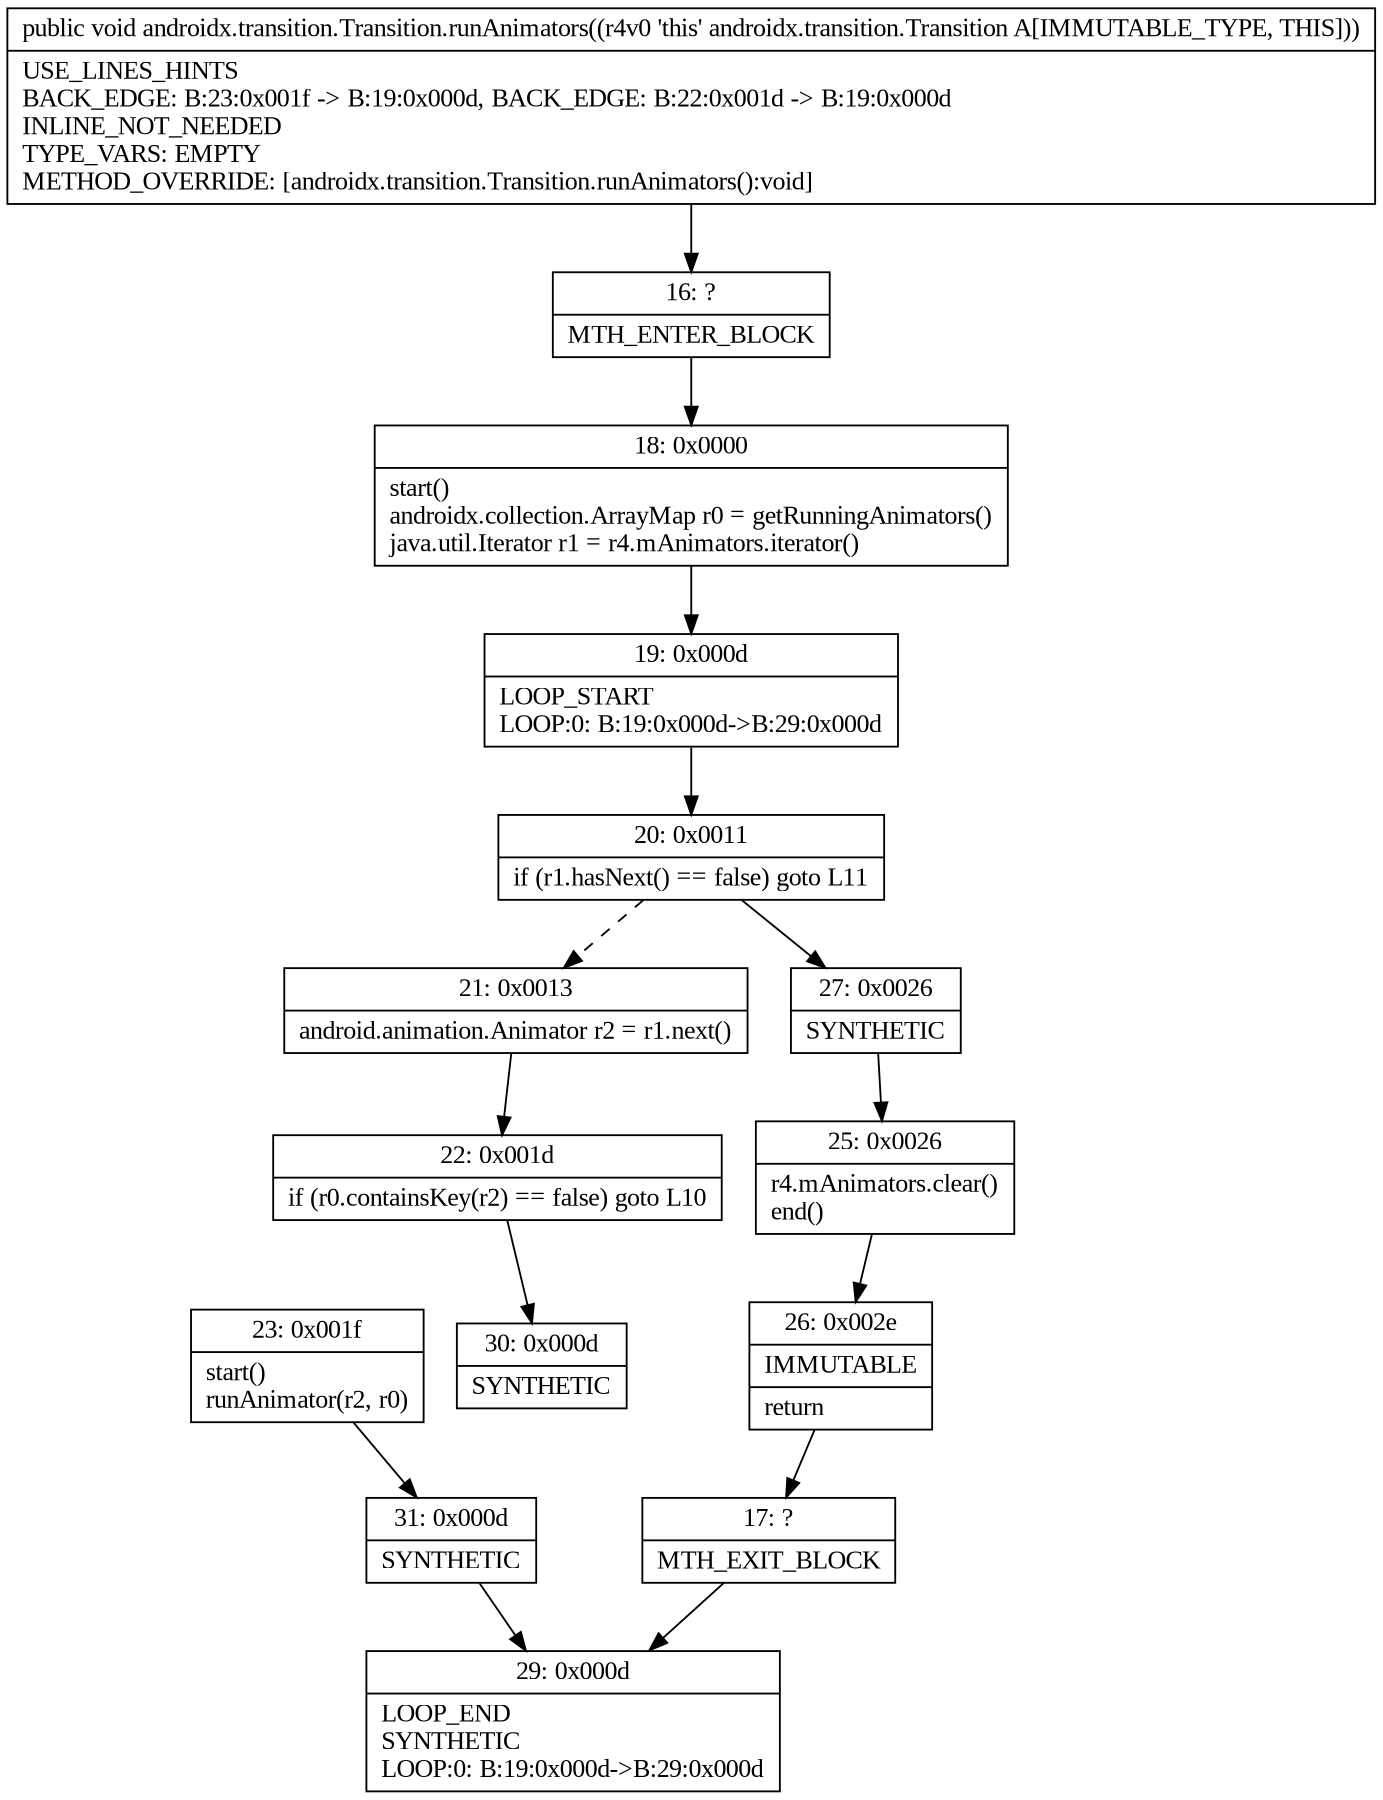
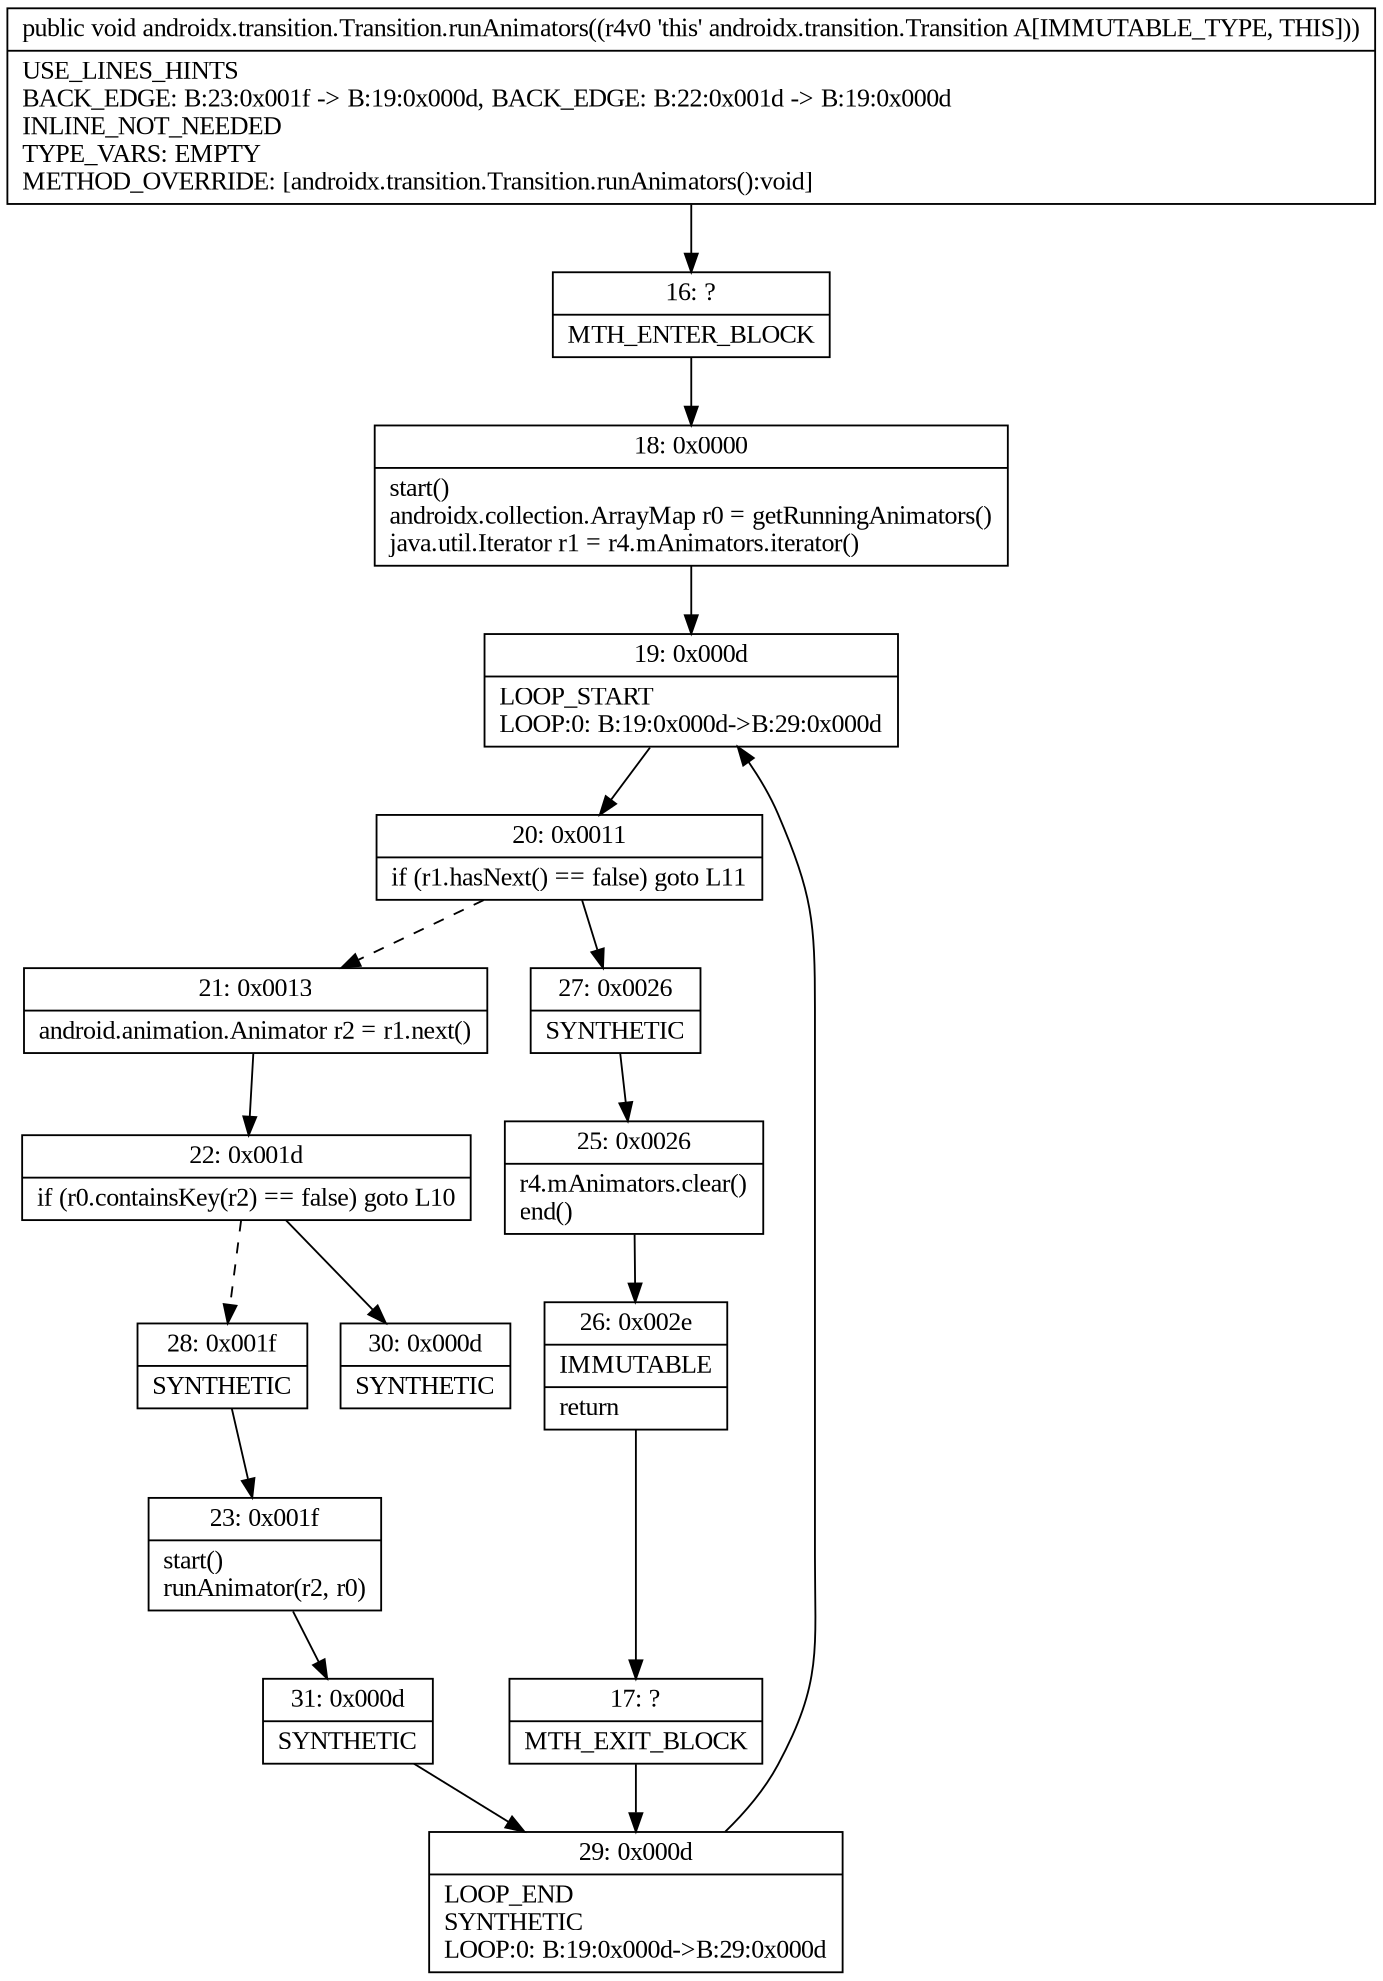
none -> (815, 1303)
none -> (222, 1366)
